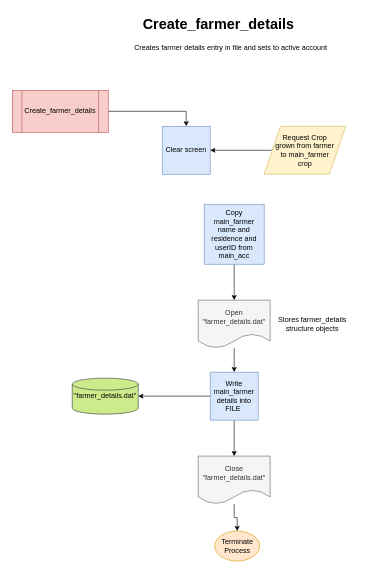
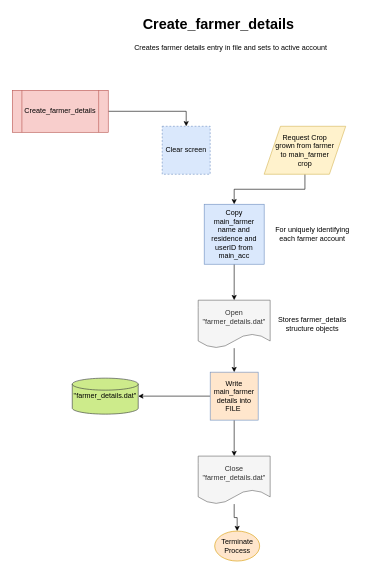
(186, 150) -> (186, 150)
(215, 150) -> (234, 191)
none -> (312, 234)
(234, 396) -> (234, 396)
